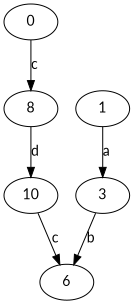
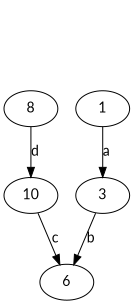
(31, 22) -> none
